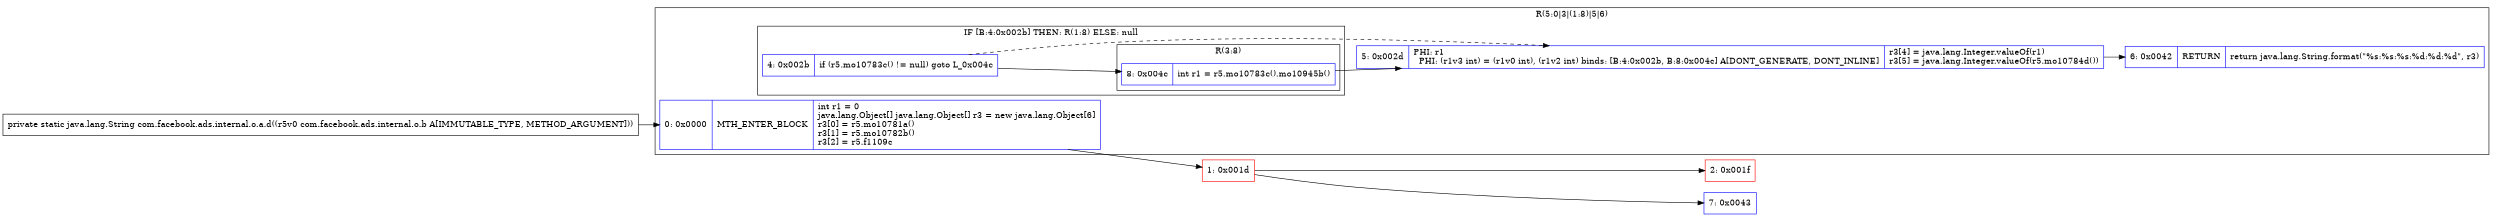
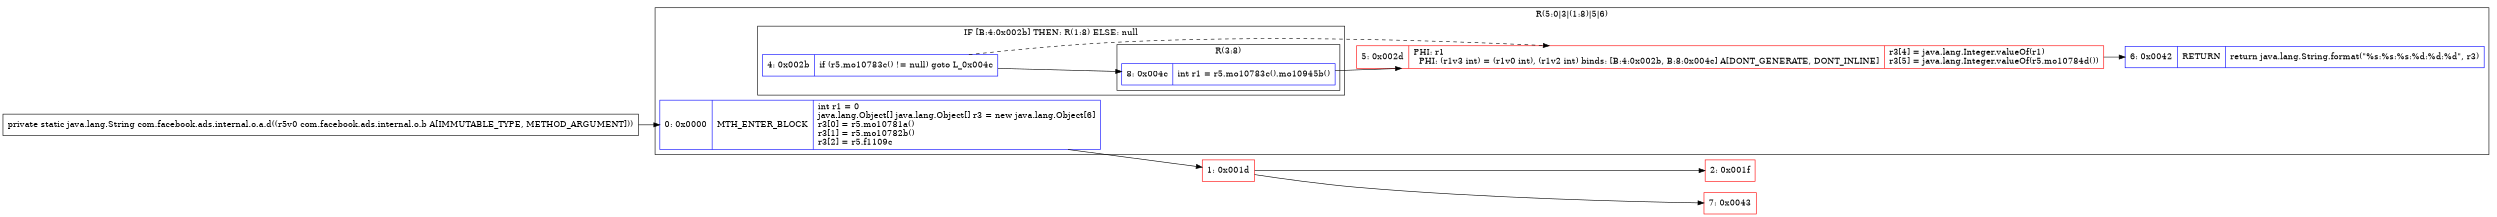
(1730, 57) -> (1730, 57)
(1730, 203) -> (1730, 203)
